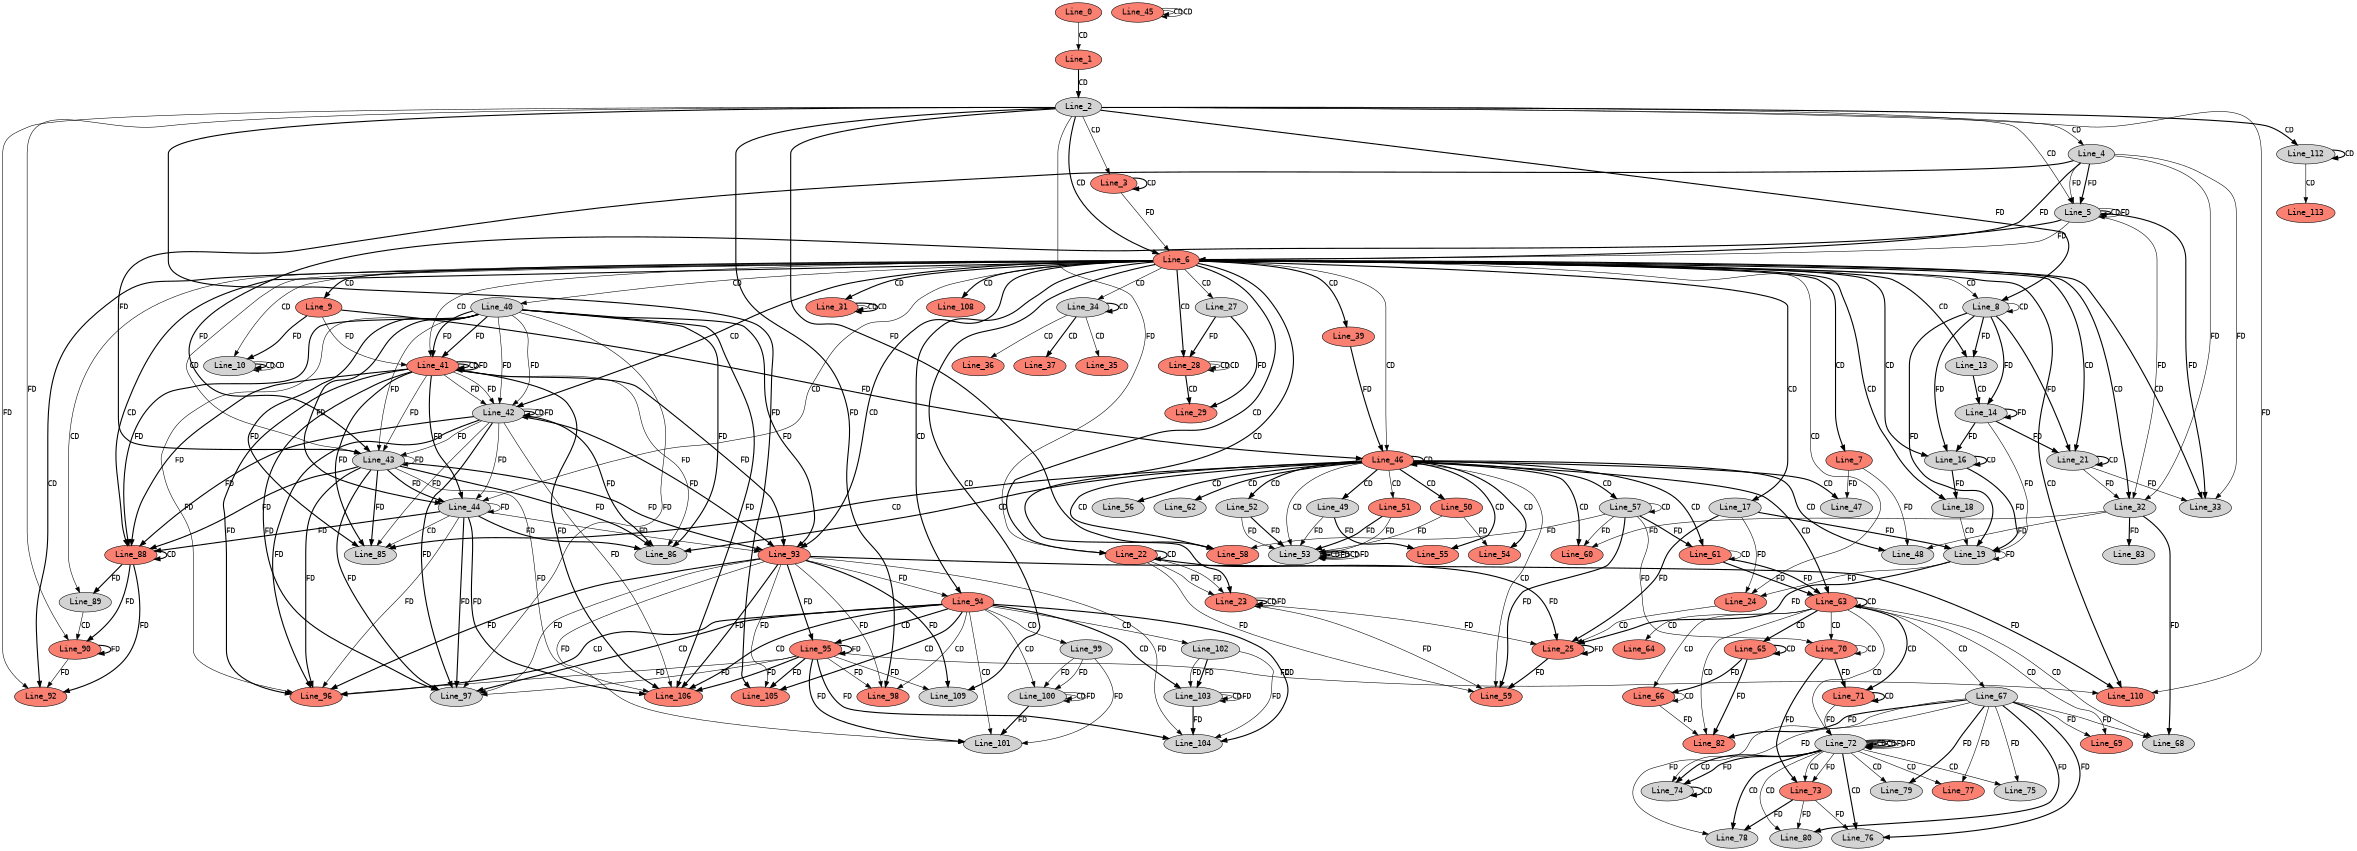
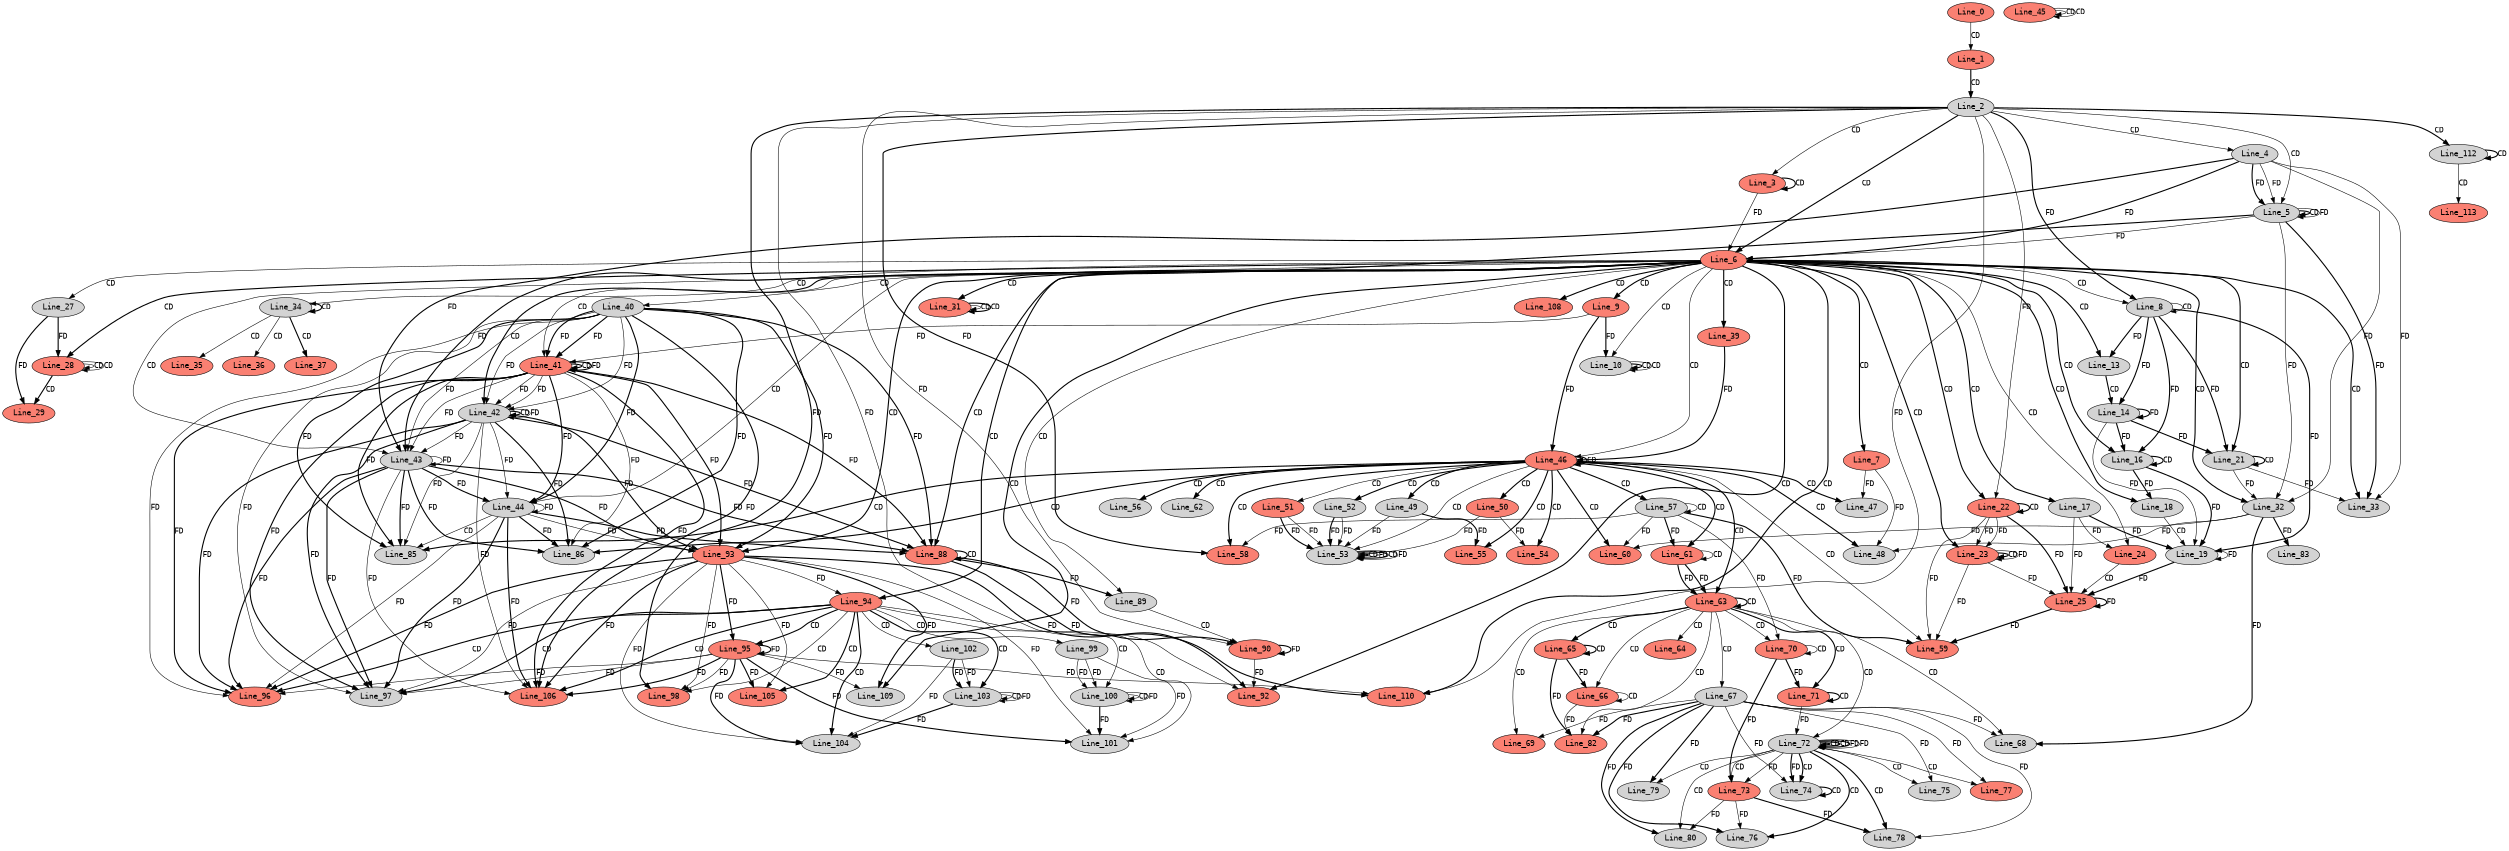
(168, 246) -> none
(1867, 572) -> none
(1653, 581) -> (2073, 552)
